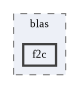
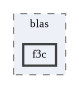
(40, 55) -> (40, 55)
